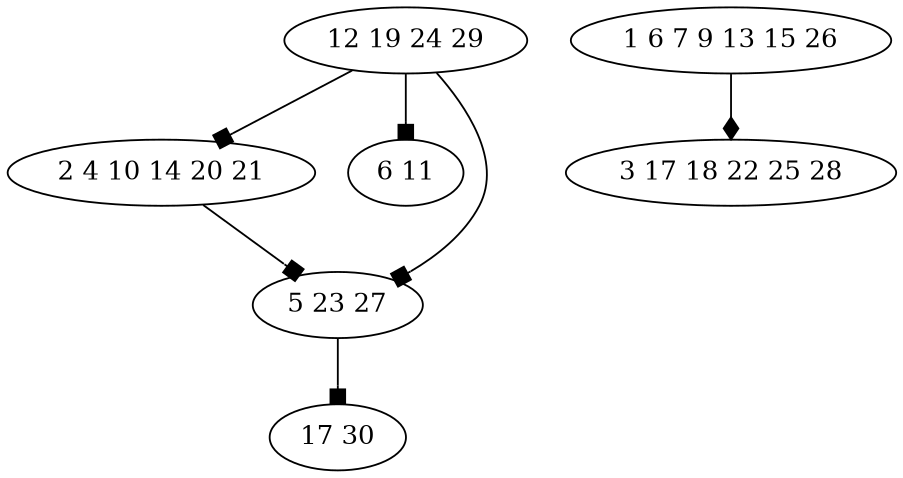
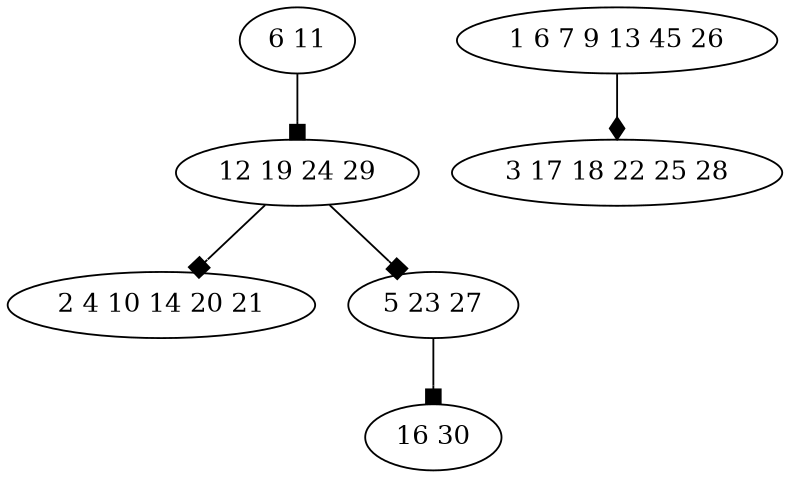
(731, 40) -> (617, 40)
(406, 98) -> (297, 98)
(244, 234) -> none
(338, 437) -> (433, 437)
